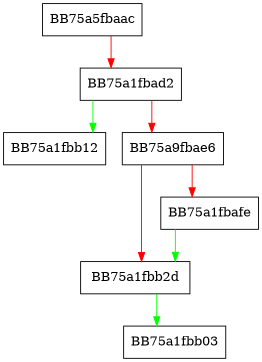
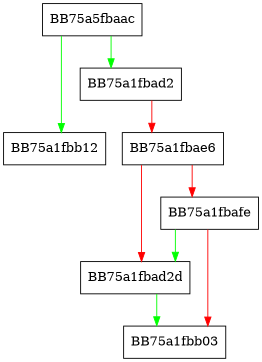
(111, 47) -> (111, 47)
(93, 112) -> (61, 80)
(173, 149) -> (173, 149)
none -> (208, 273)
(135, 278) -> (135, 278)
